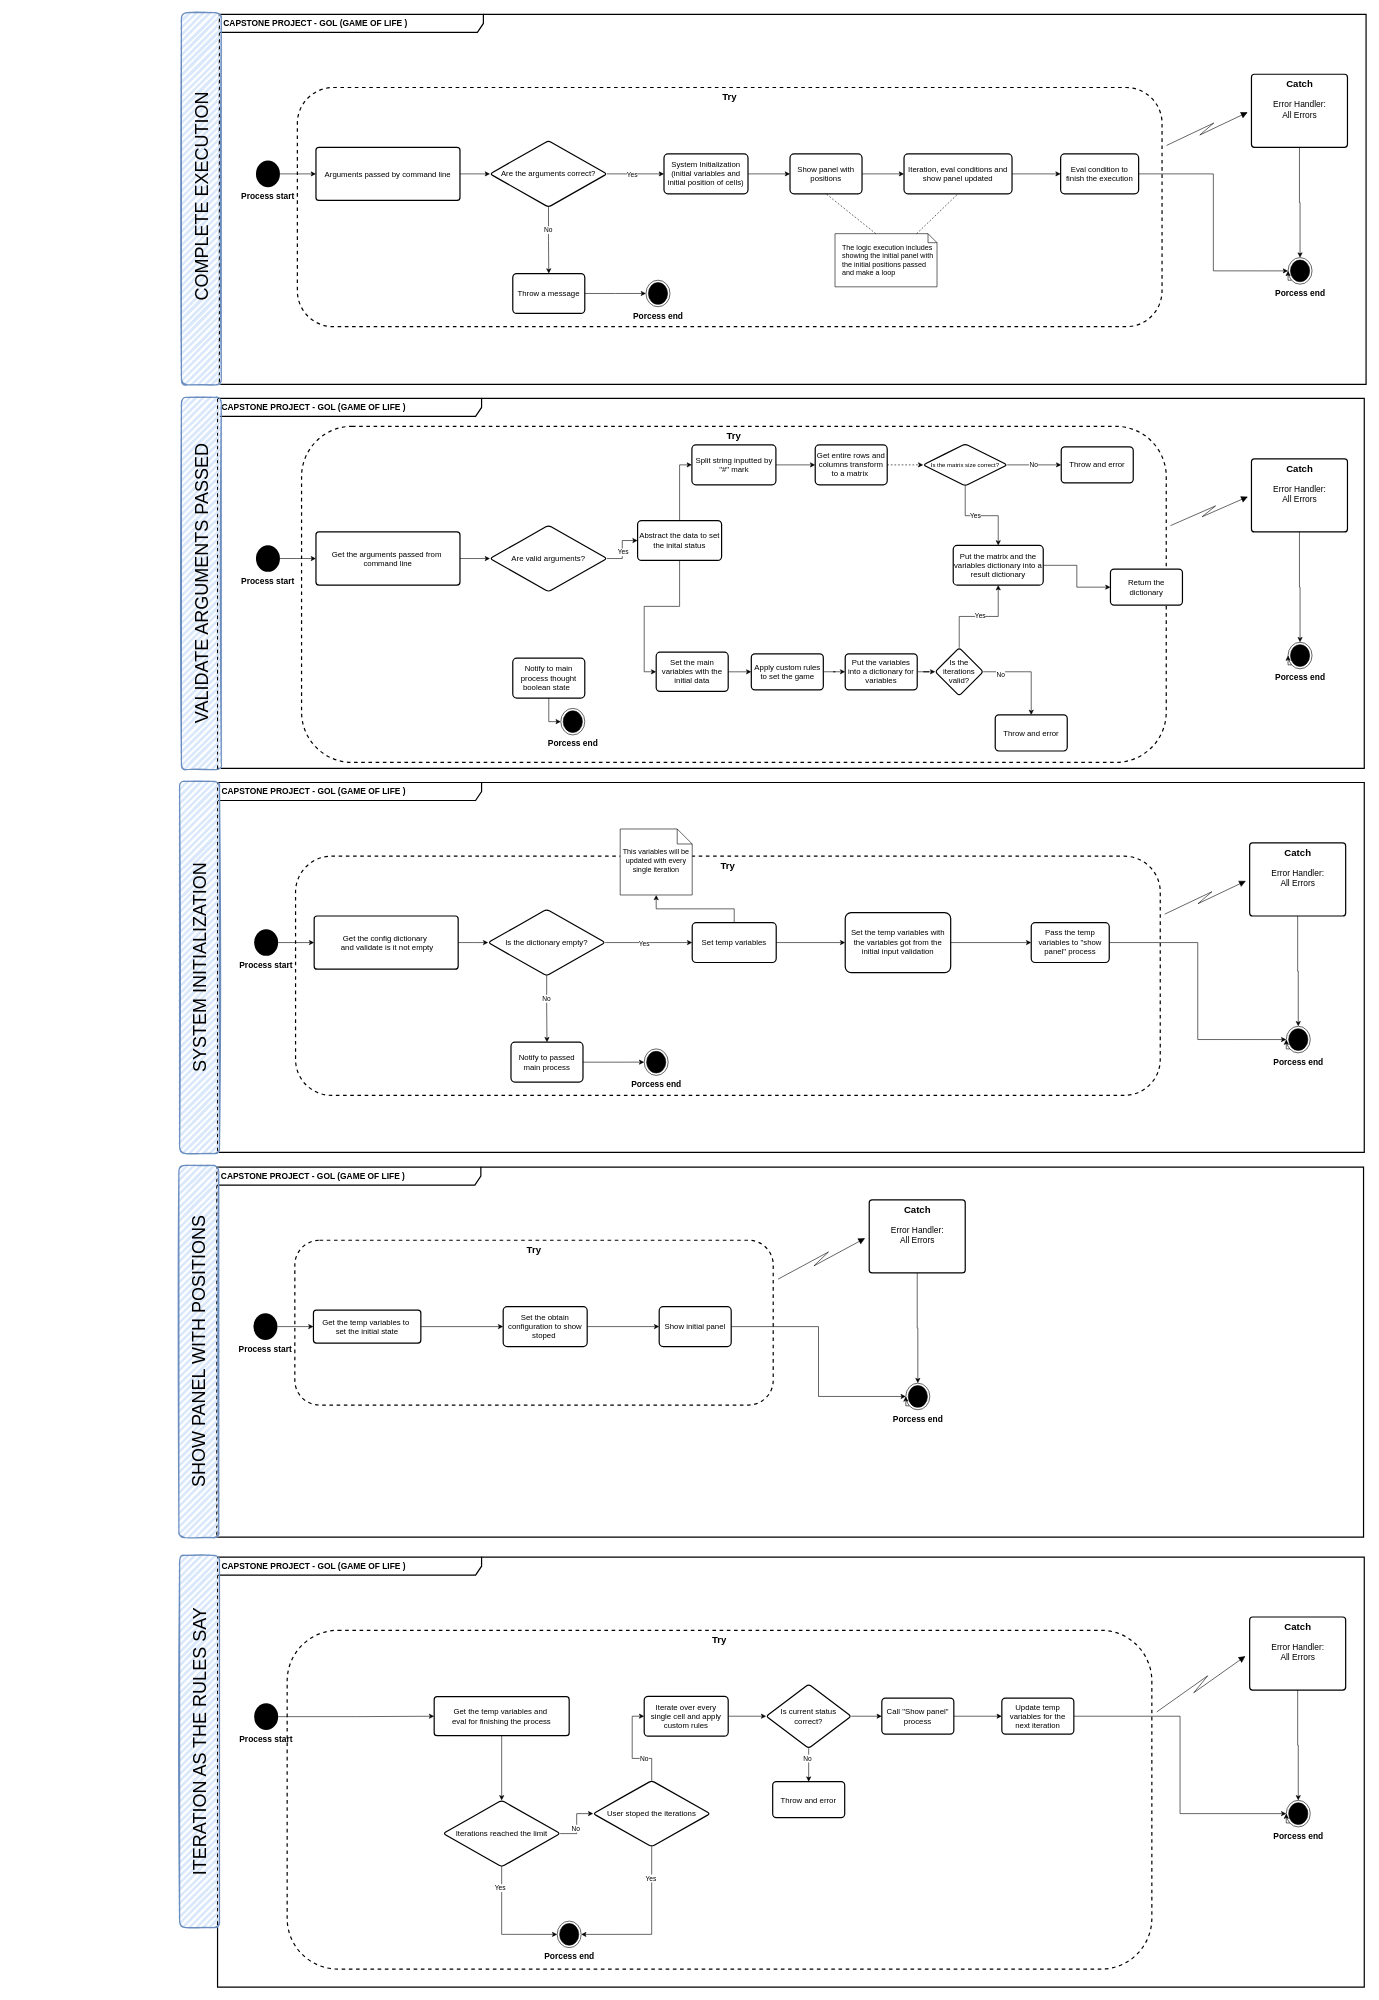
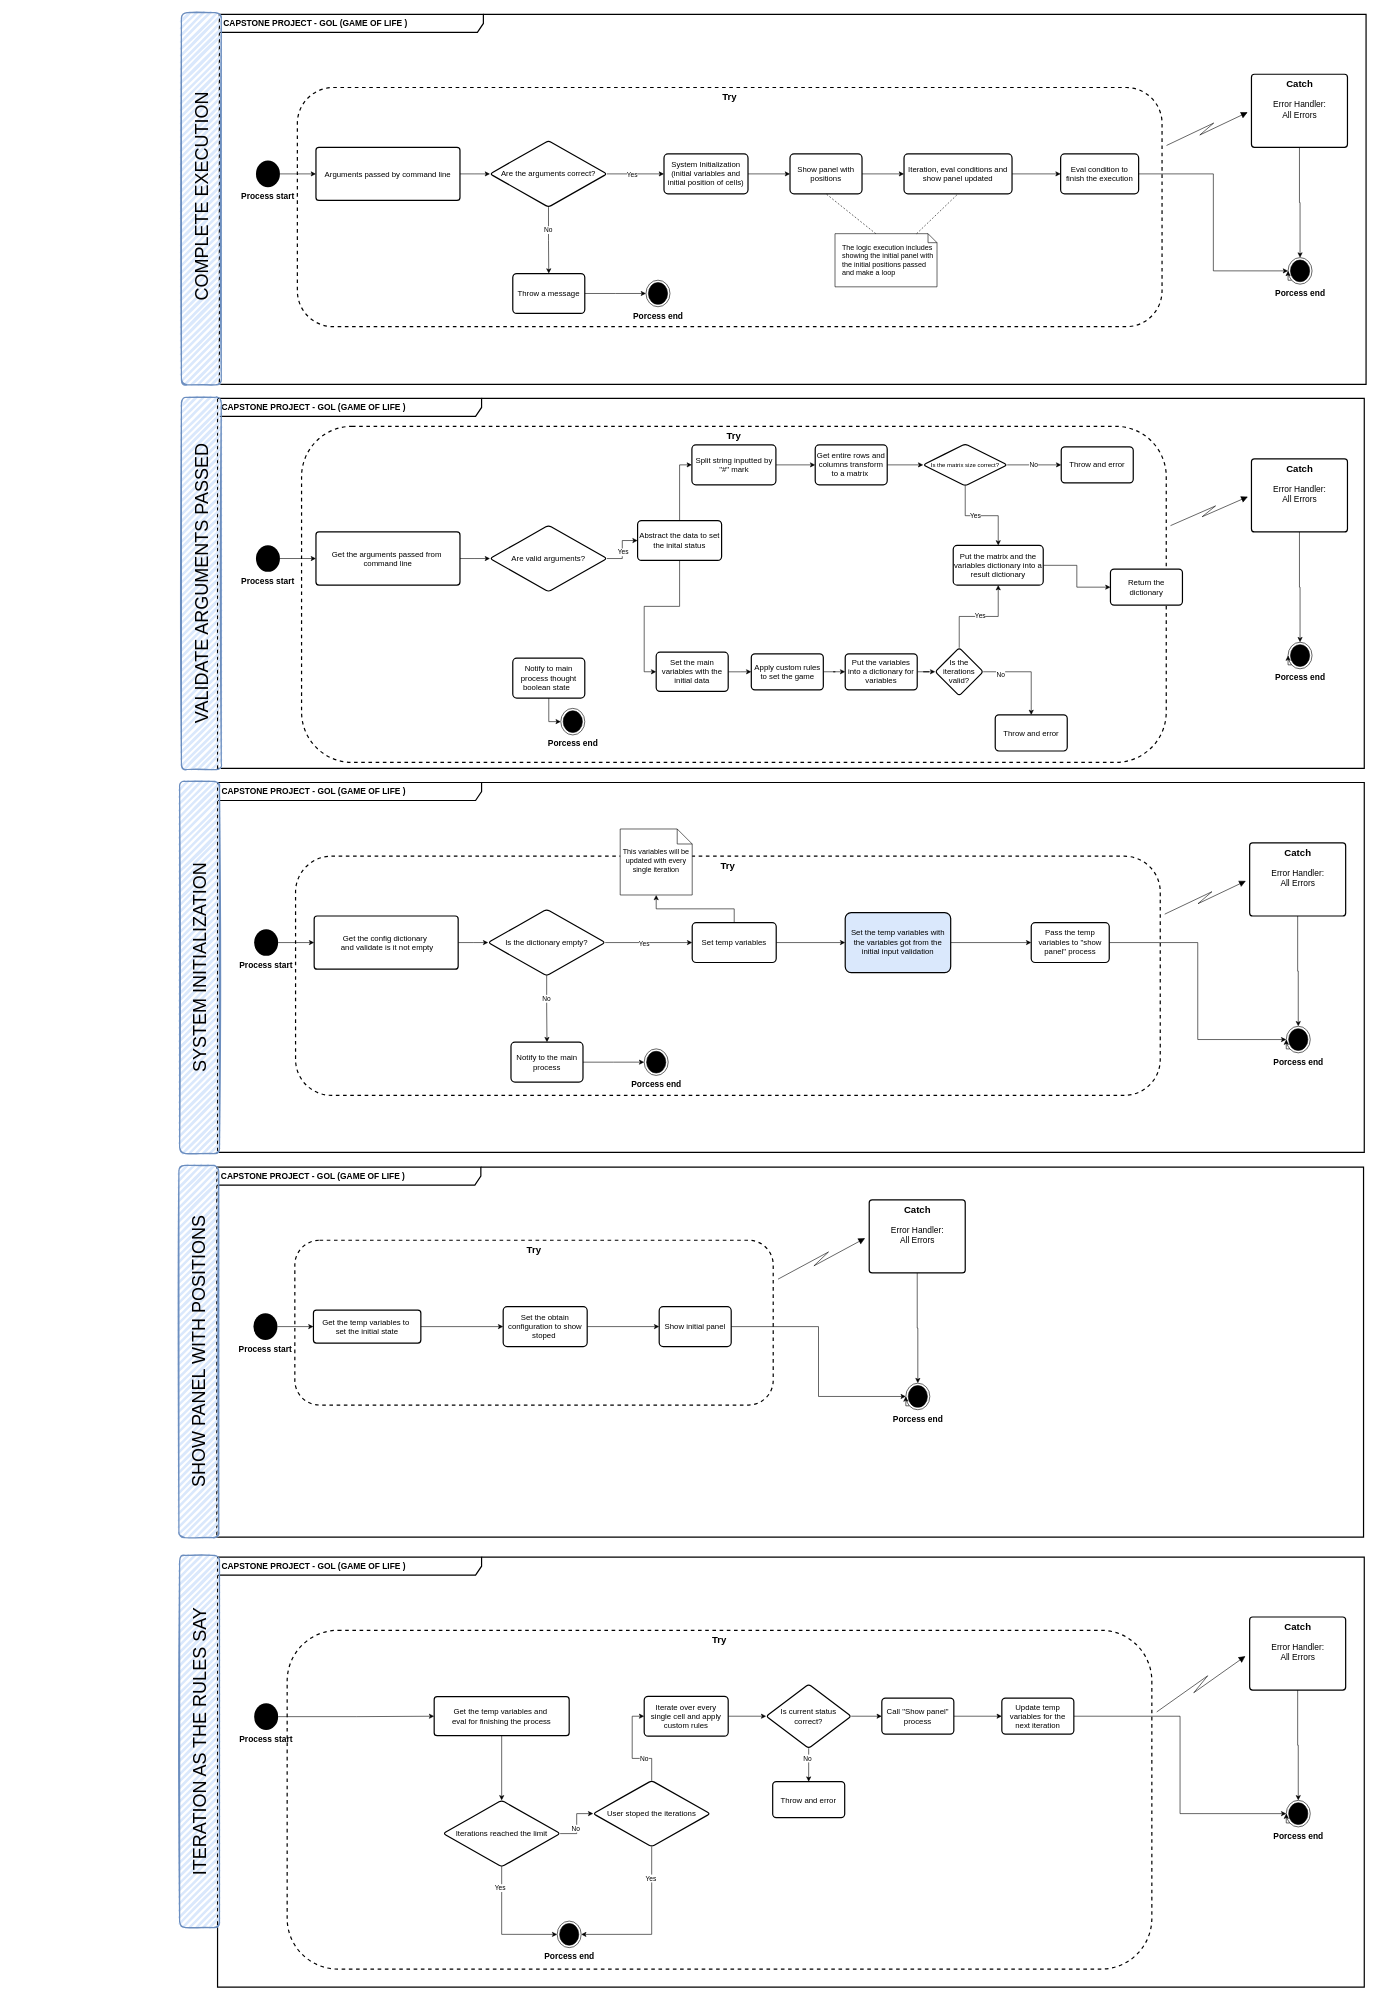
(903, 465) -> (903, 465)
(898, 942) -> (898, 942)
(547, 1062) -> (547, 1062)
